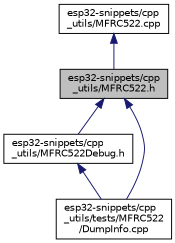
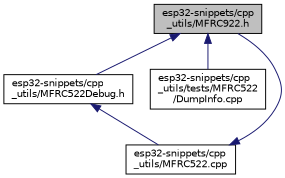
(114, 84) -> (208, 19)
(92, 186) -> (129, 127)
